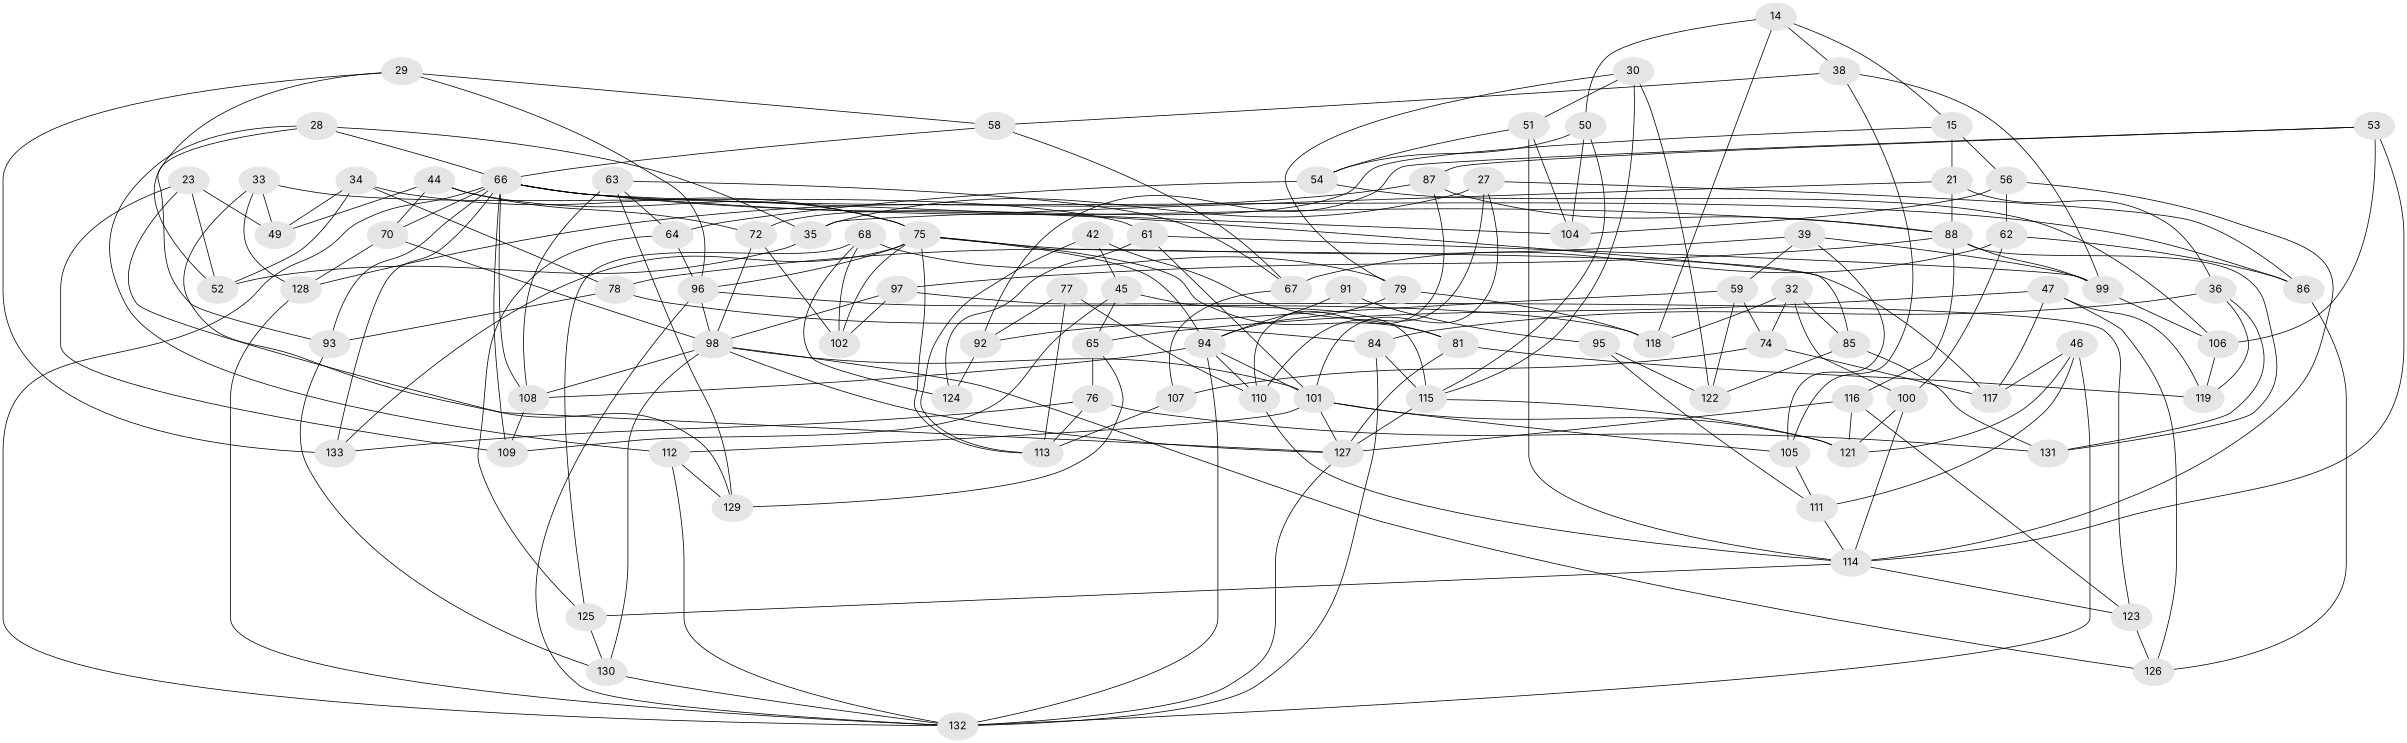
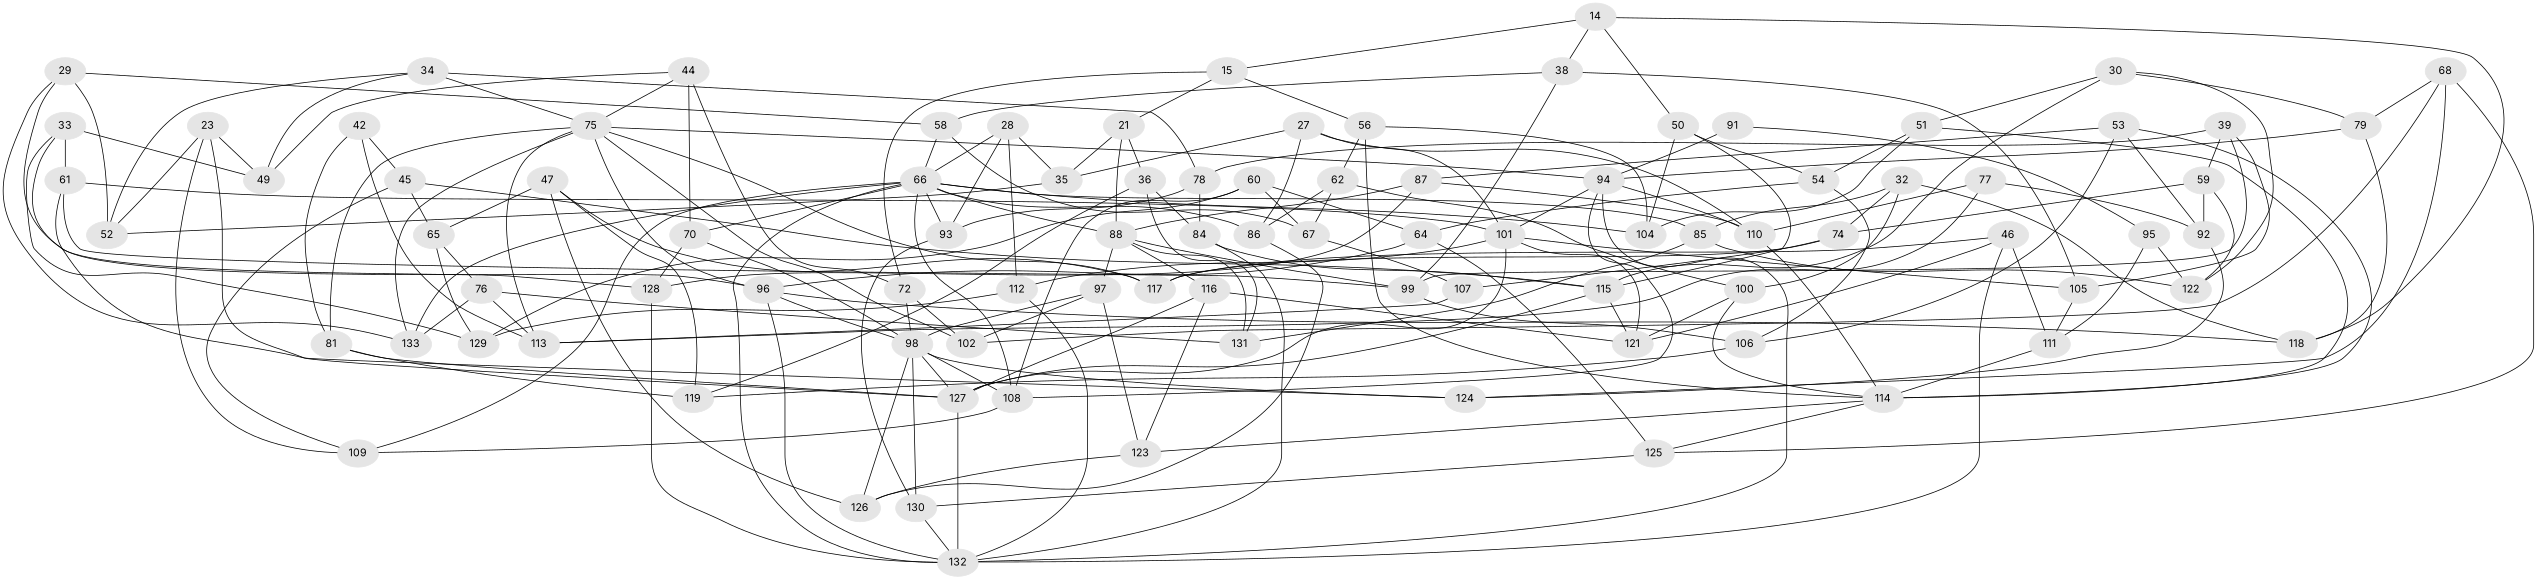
(613, 180) -> (1254, 180)
(1017, 361) -> (1185, 386)
